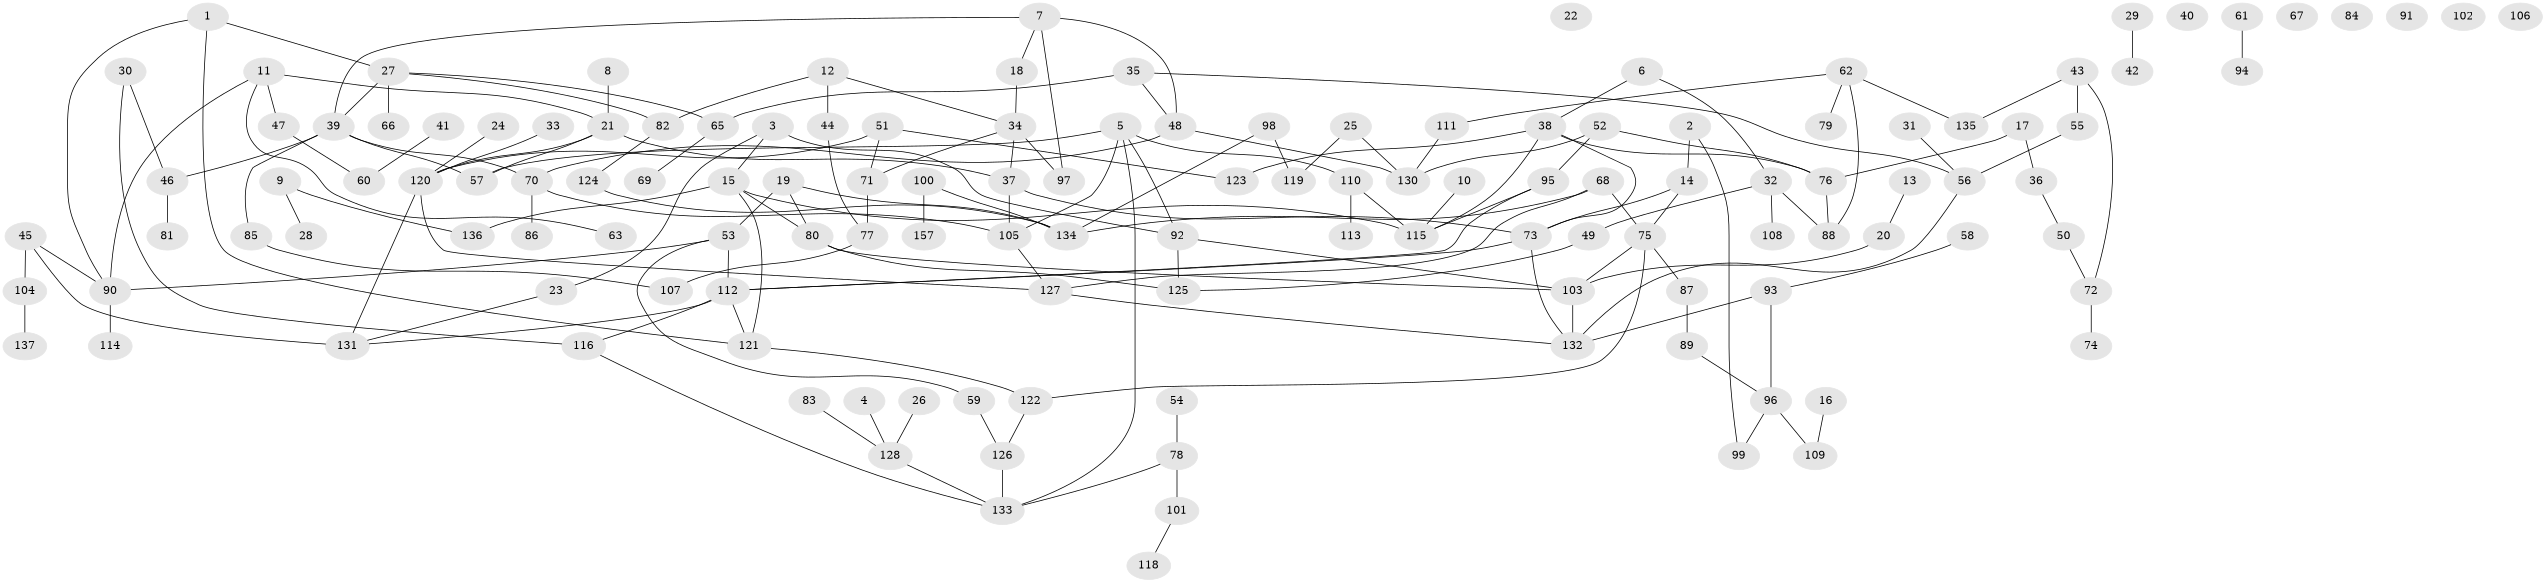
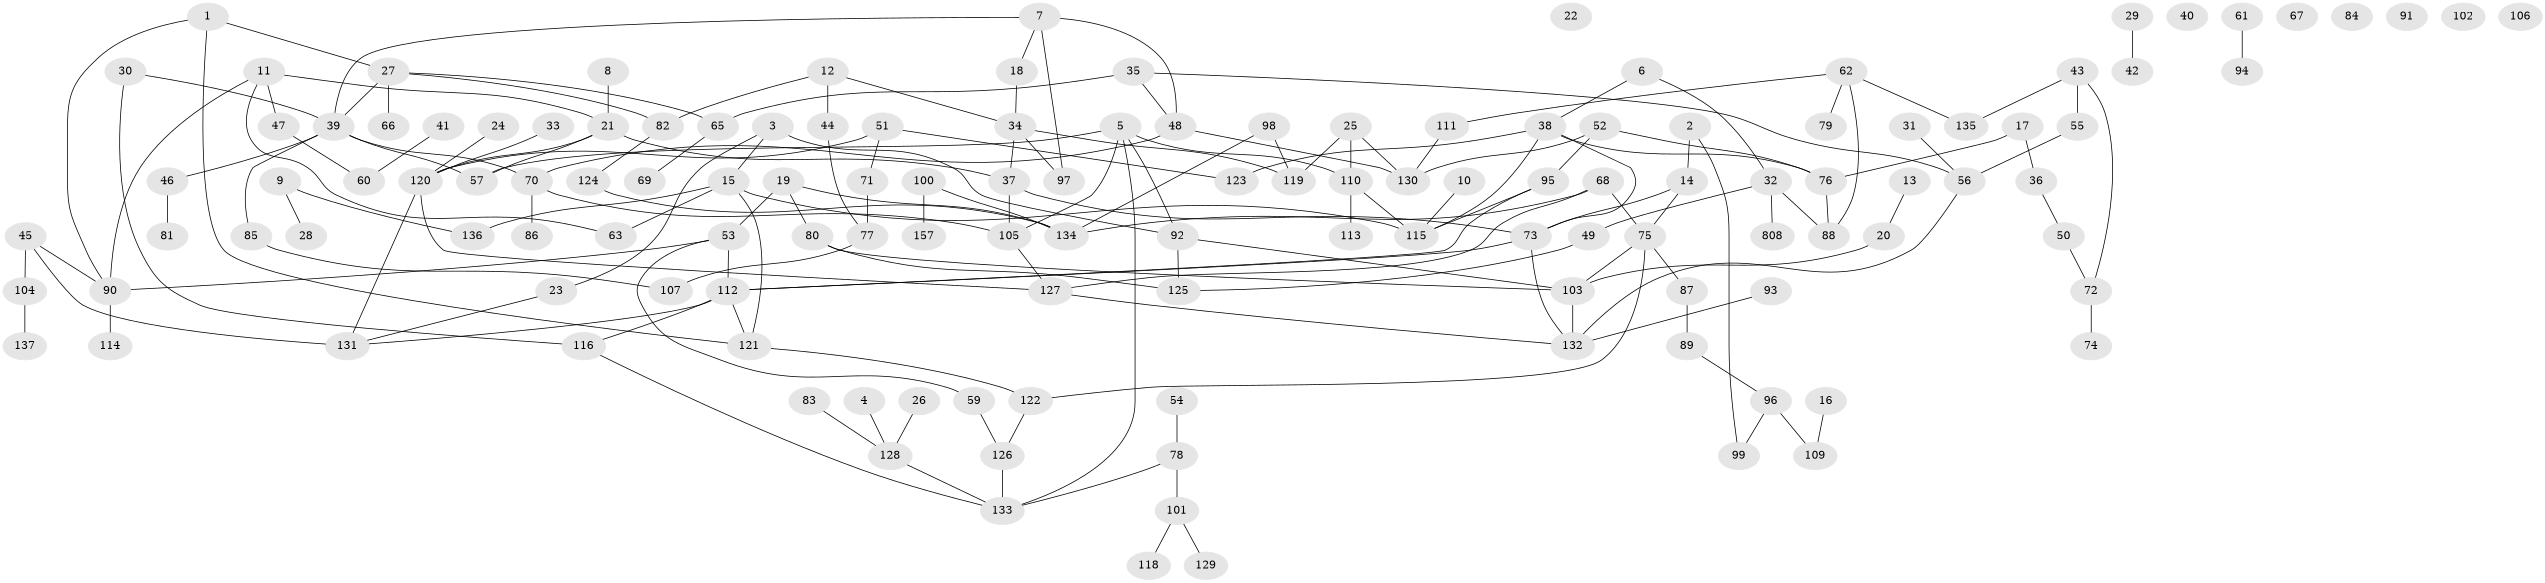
(146, 126) -> (237, 93)
(940, 151) -> (1157, 148)
none -> (1351, 156)
(767, 206) -> (686, 202)
(1773, 236) -> (1773, 236)
(1968, 236) -> none
(1771, 346) -> none
none -> (1206, 566)
